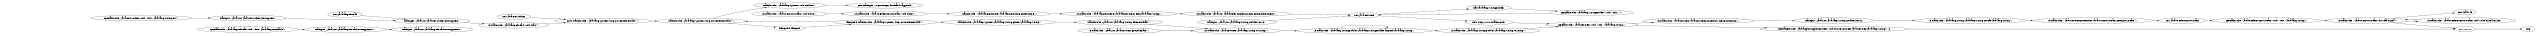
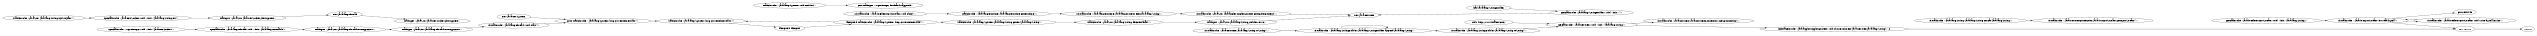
(738, 12) -> none
(1423, 12) -> none
(2465, 12) -> (2465, 12)
(790, 14) -> none
(514, 17) -> (514, 17)
none -> (44, 18)
(1422, 18) -> none
(339, 20) -> (304, 16)
(1834, 21) -> none
(2182, 21) -> none
(473, 23) -> (474, 27)
(1177, 26) -> (1179, 22)
(2465, 29) -> (2465, 29)
(2528, 29) -> (2528, 29)
none -> (141, 30)
(1119, 31) -> none
